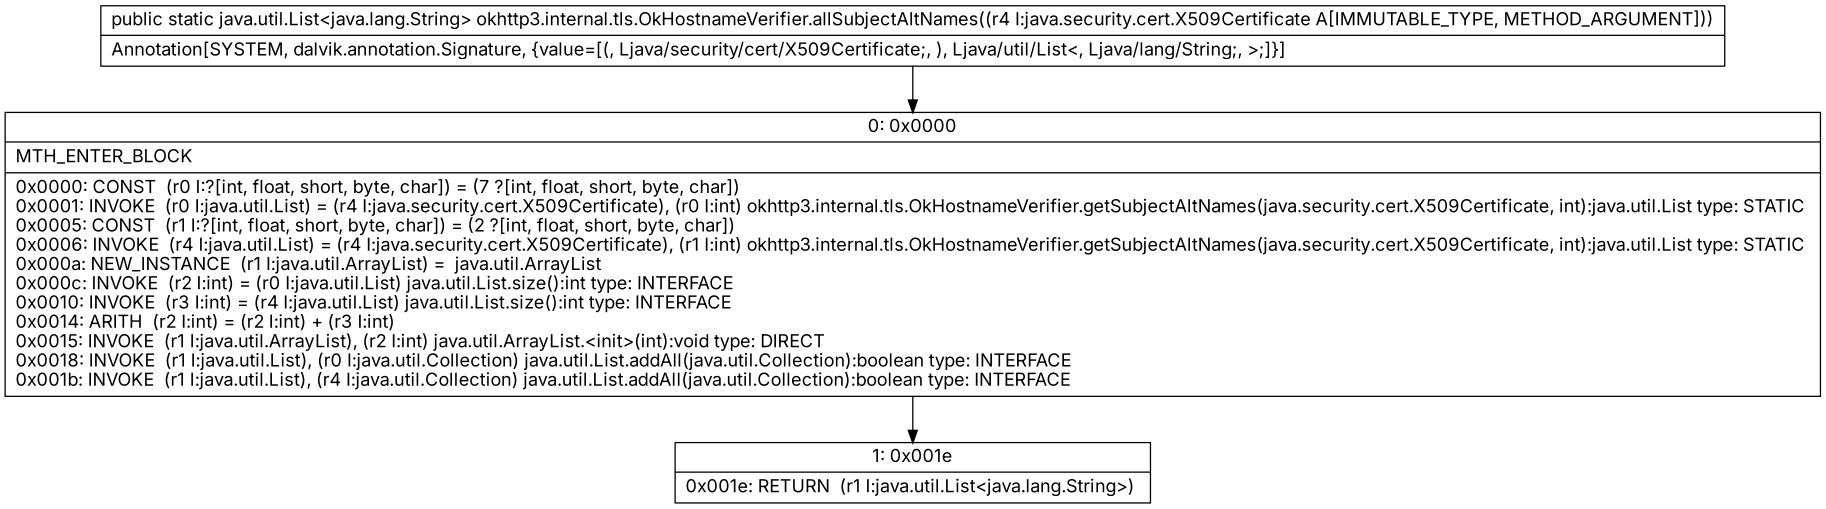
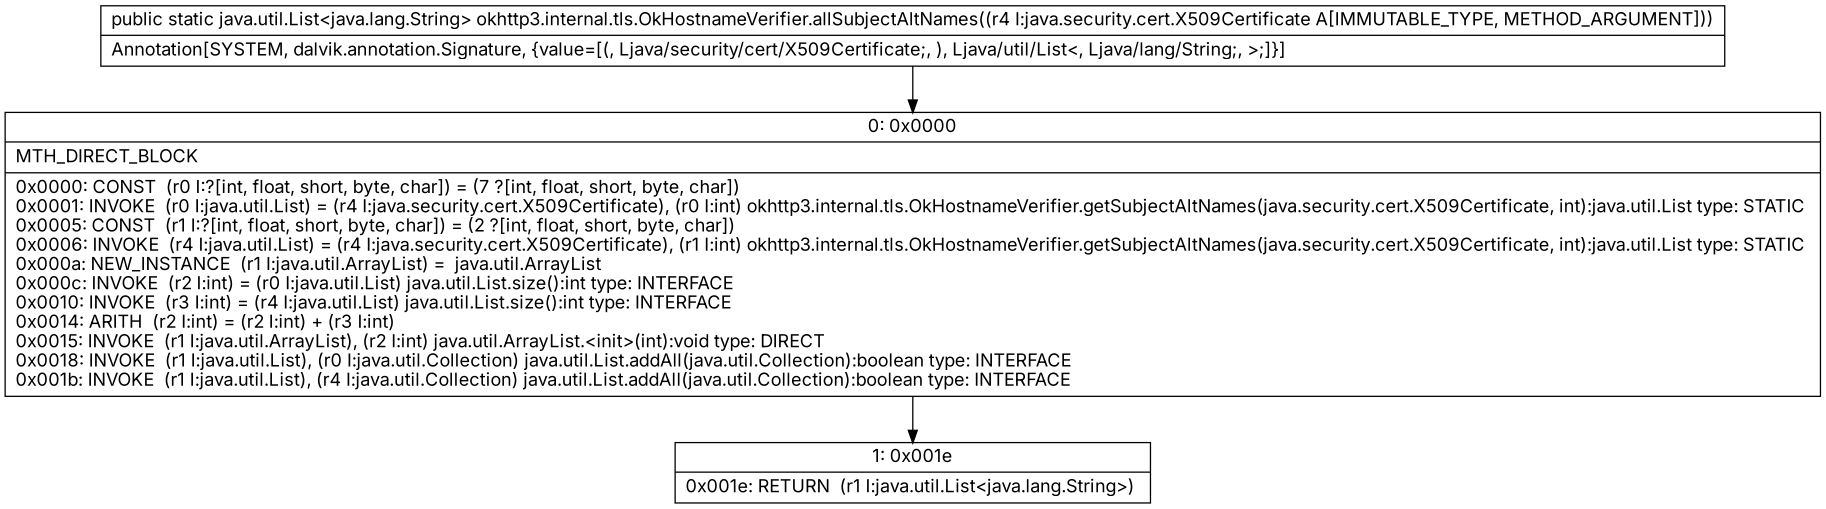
(105, 157) -> (107, 157)
